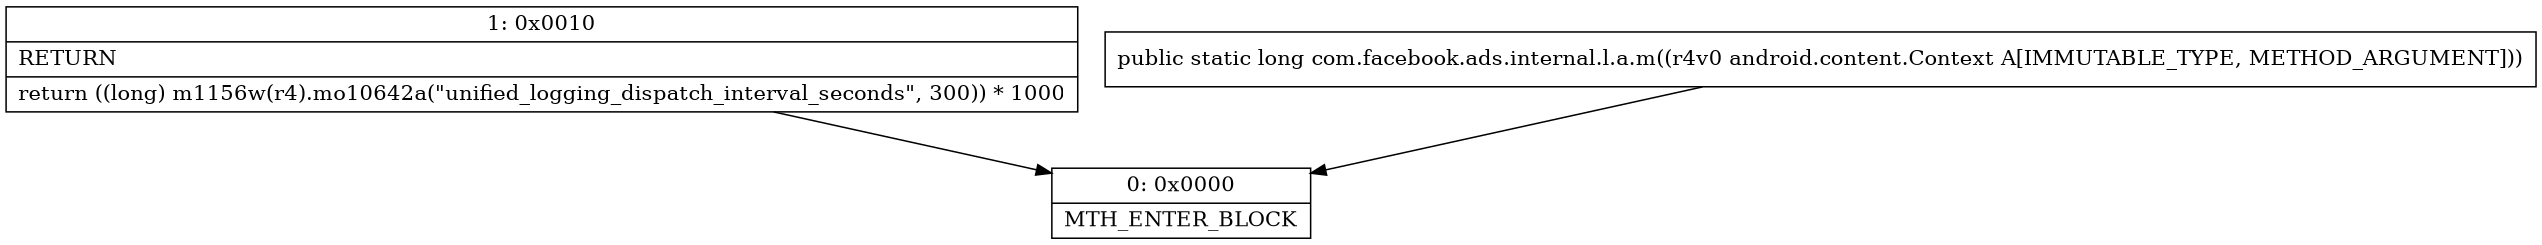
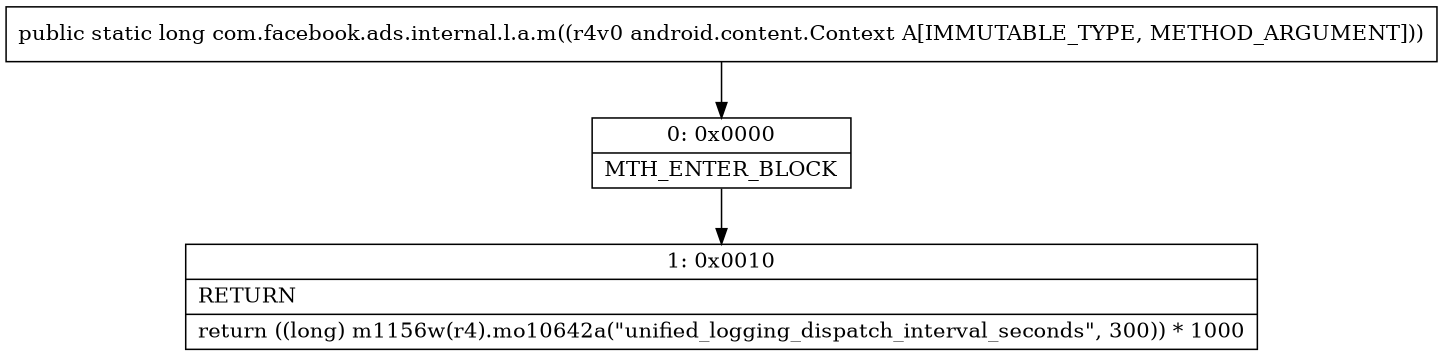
(905, 141) -> (722, 209)
